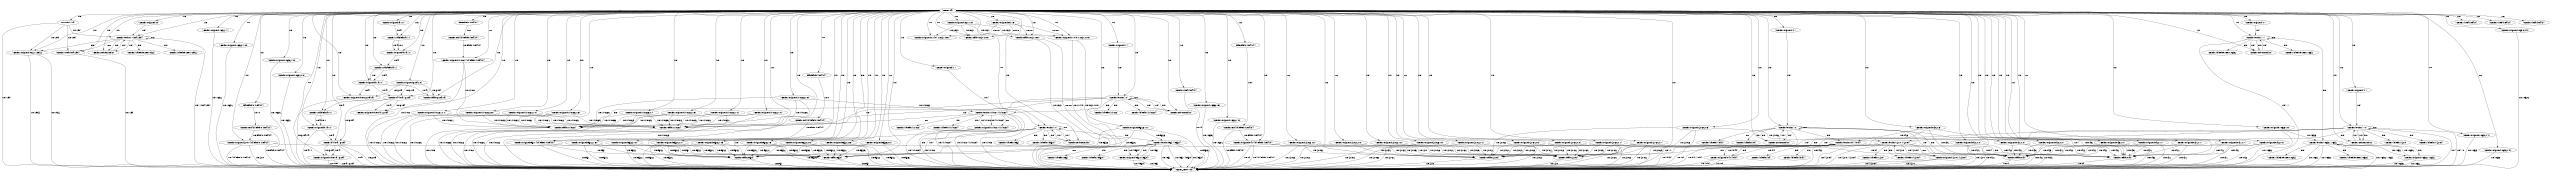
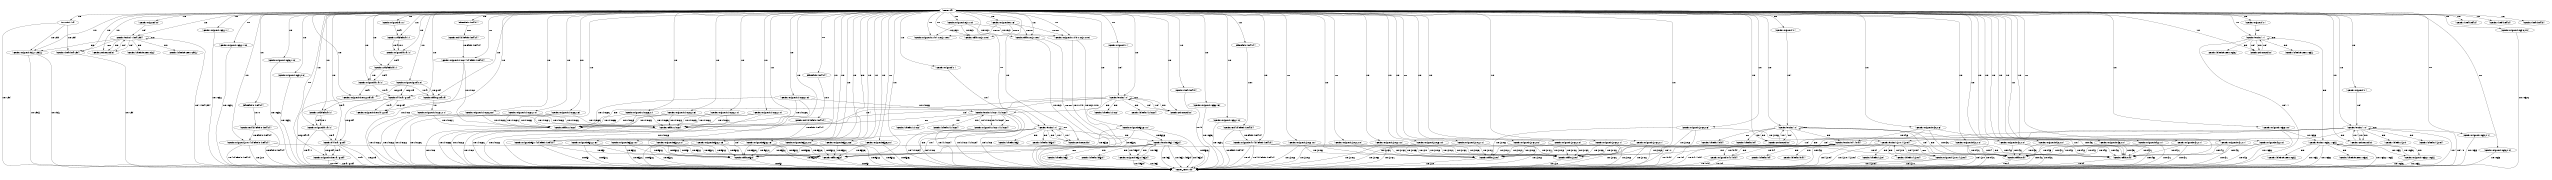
(565, 15) -> (433, 105)
(87, 35) -> none
